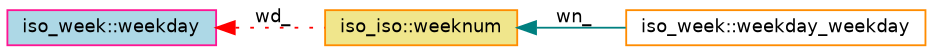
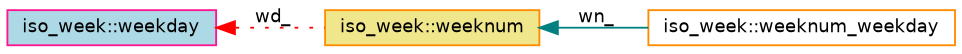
(421, 28) -> (432, 28)
(776, 28) -> (802, 28)
